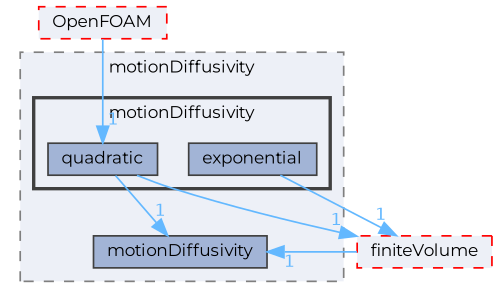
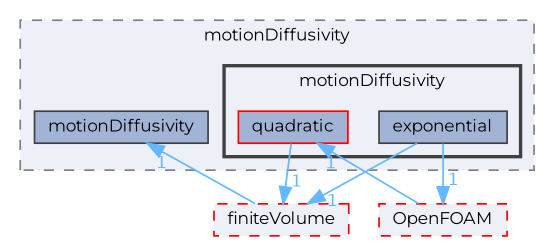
(103, 159) -> (293, 127)
none -> (443, 165)
(136, 199) -> none
